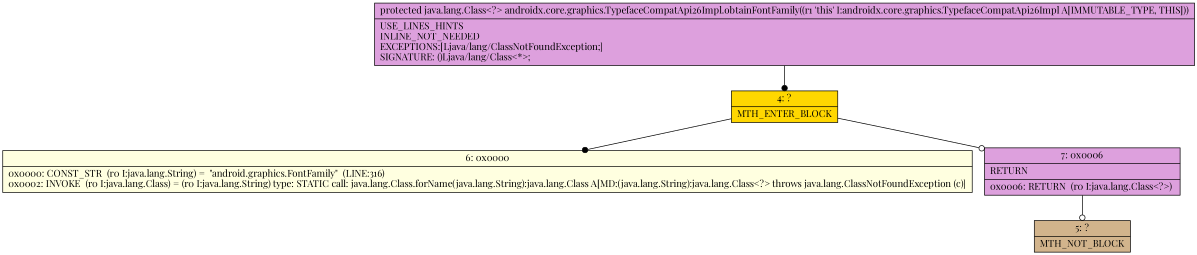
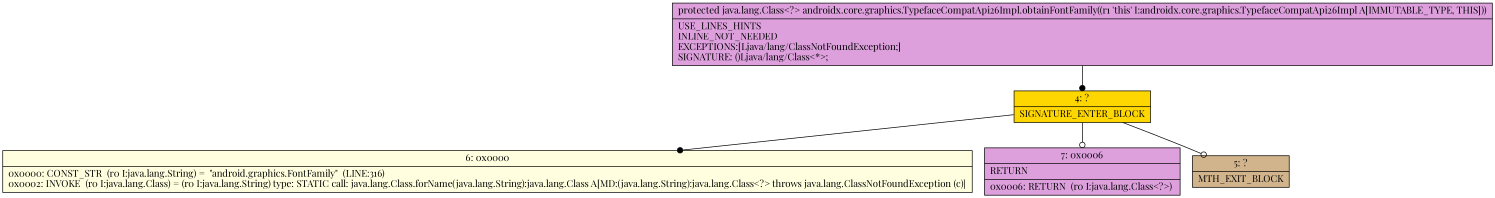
(785, 114) -> (1082, 114)
(1082, 205) -> (1162, 138)
(1082, 244) -> (1241, 179)
